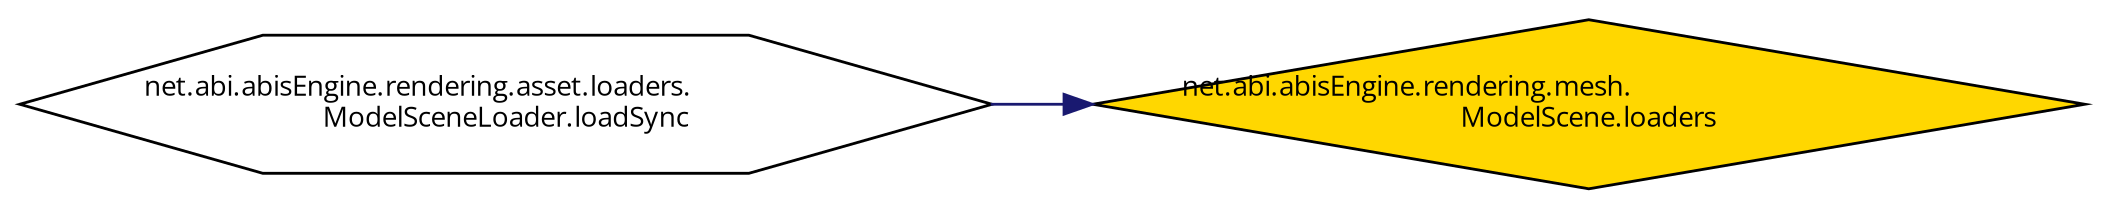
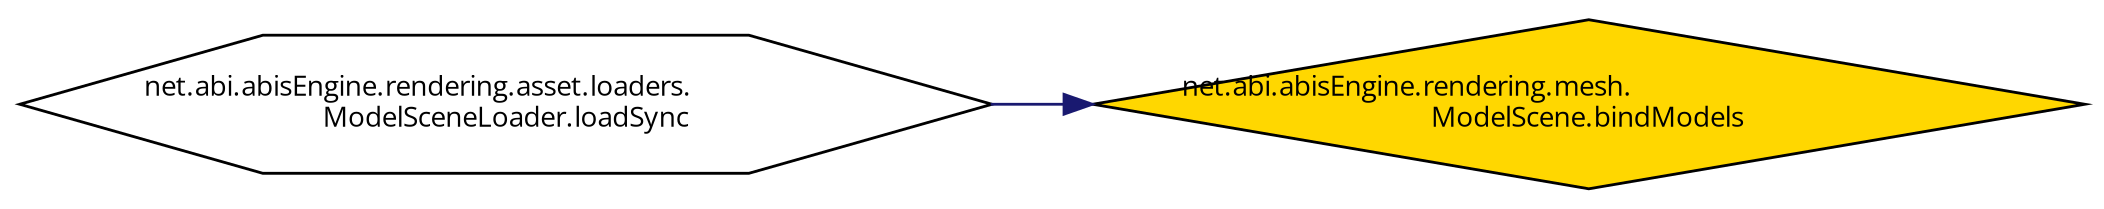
(1589, 104) -> (1589, 104)
